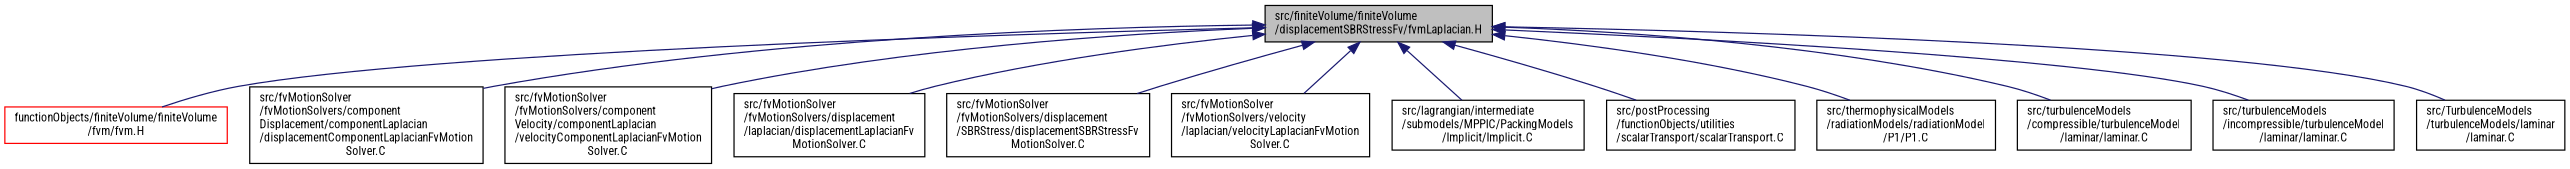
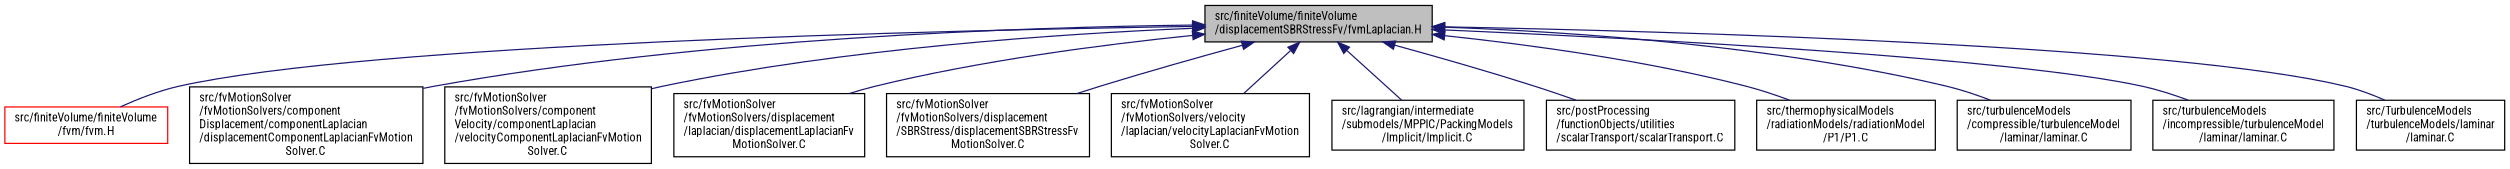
(116, 125) -> (86, 125)
